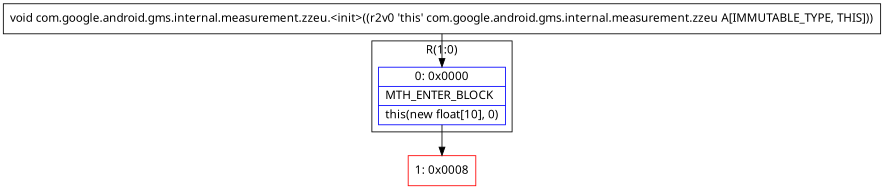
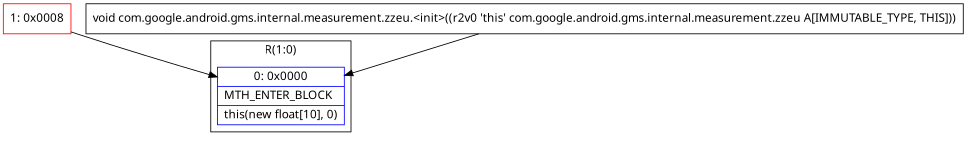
(442, 137) -> (140, 54)
